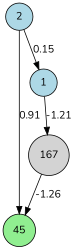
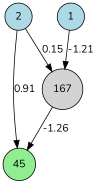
(30, 46) -> (37, 47)
